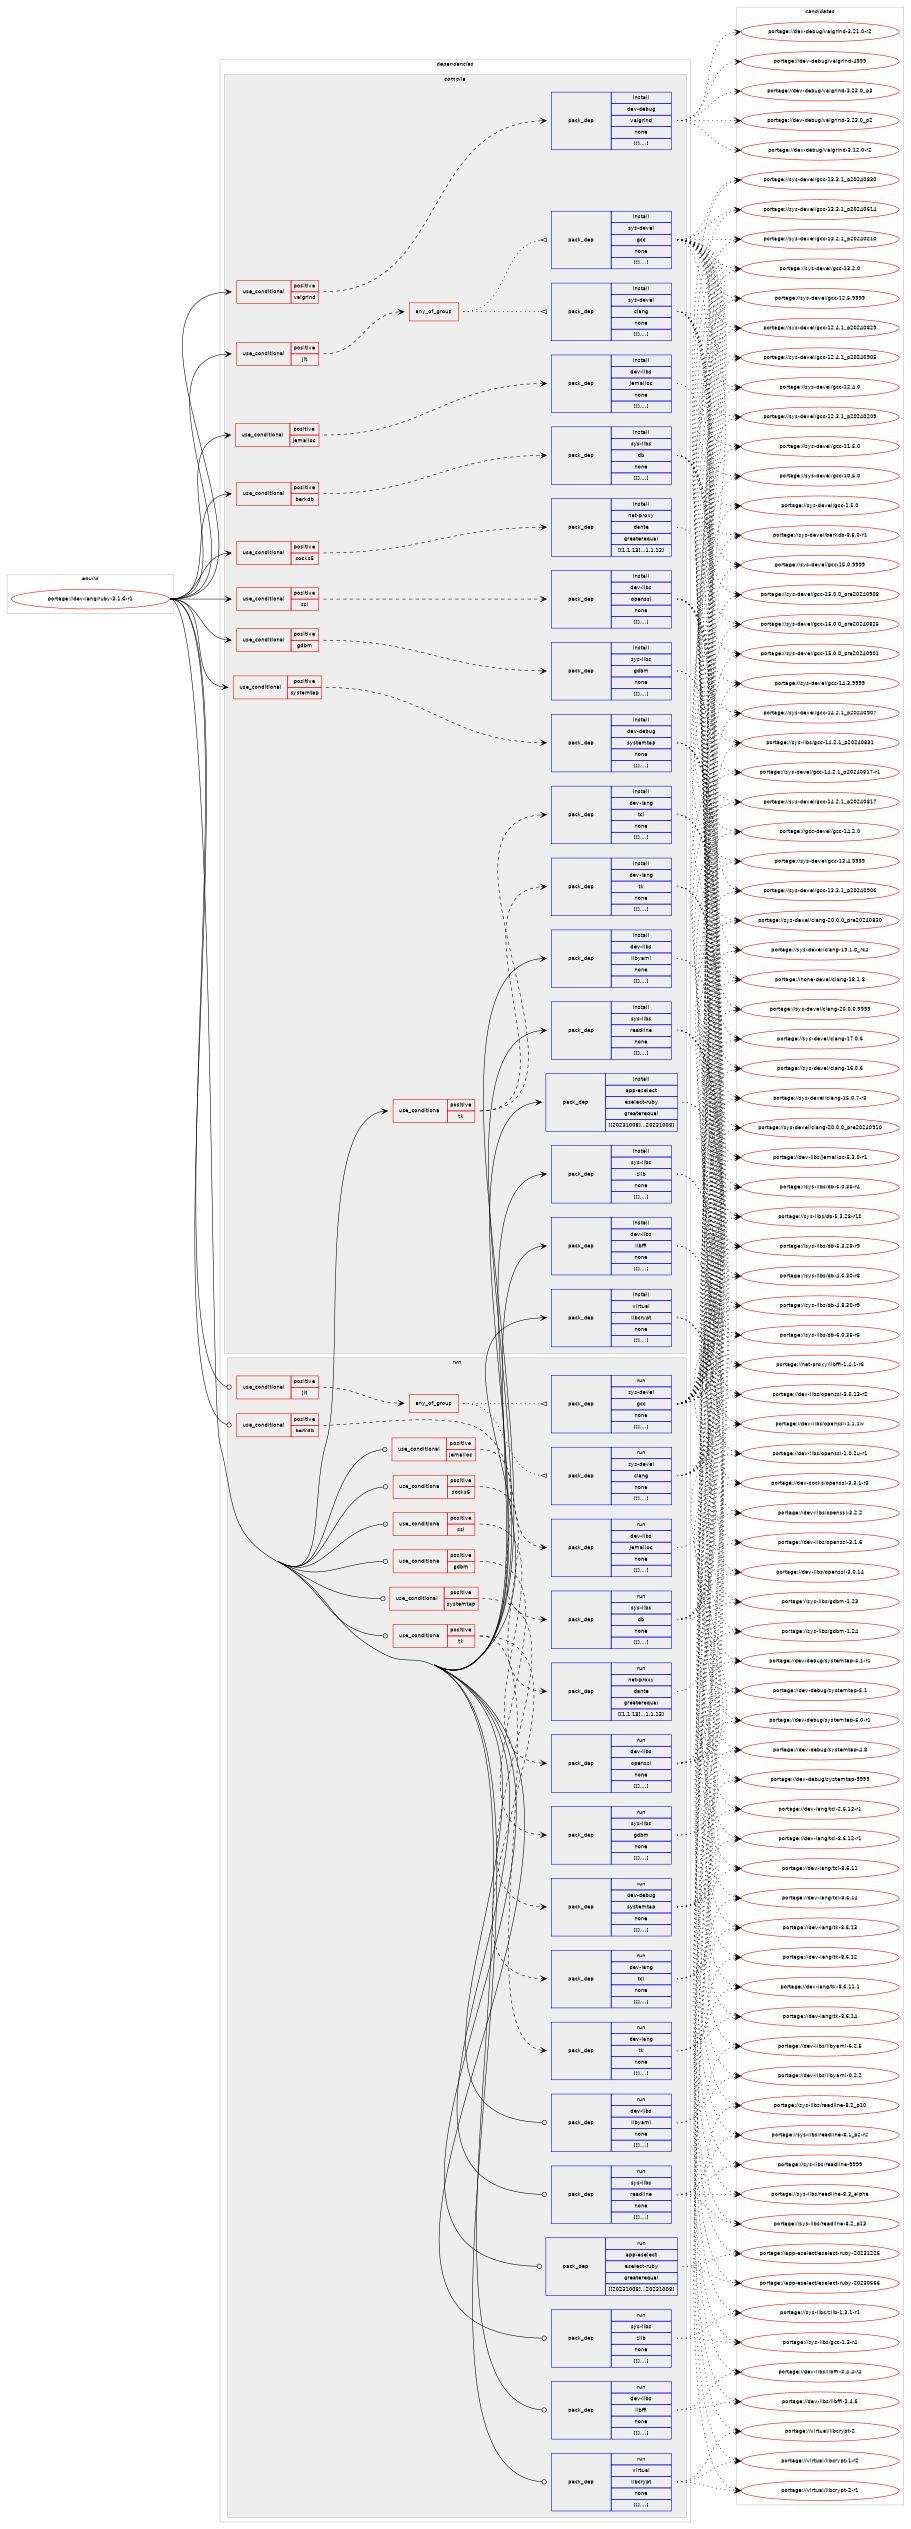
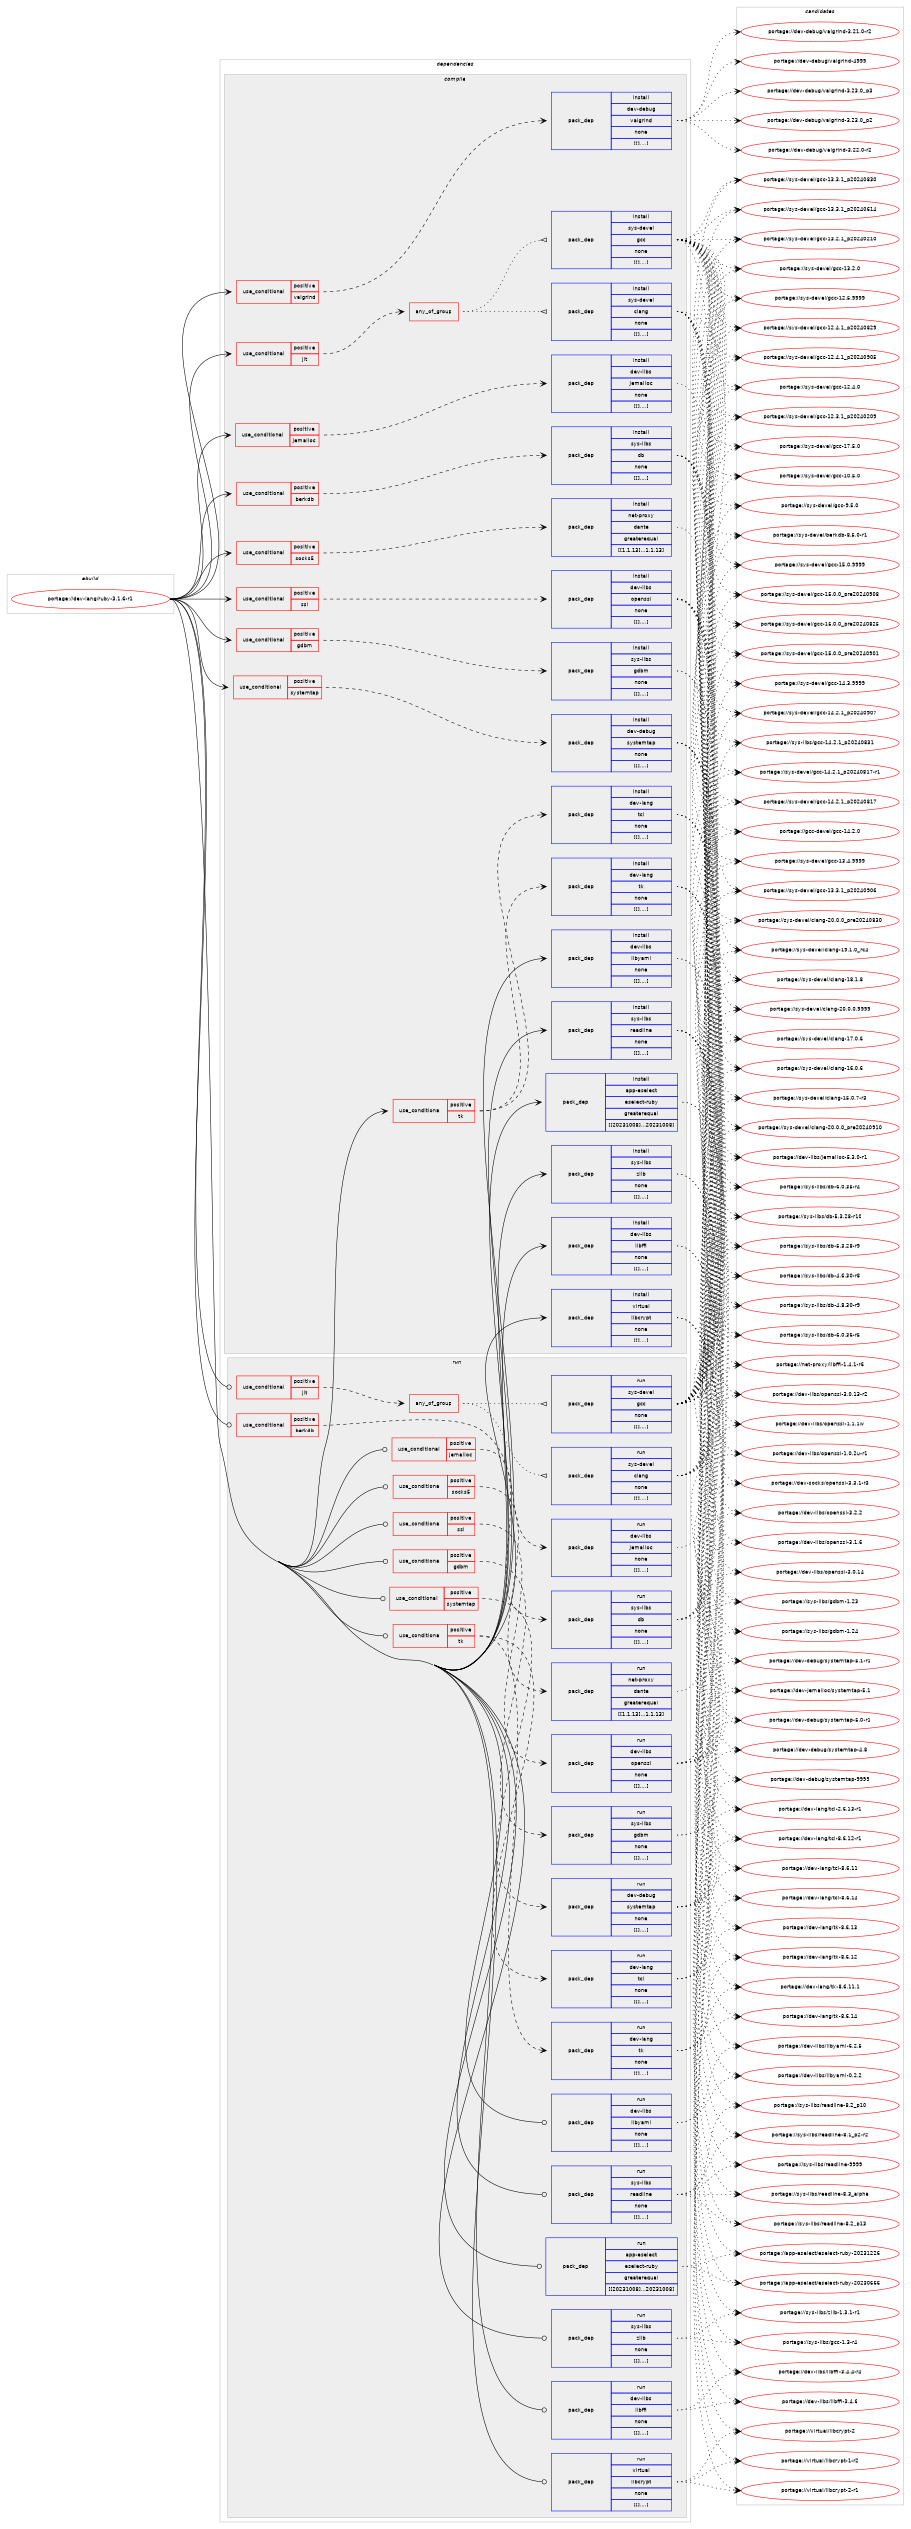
(820, 150) -> (820, 150)
(820, 447) -> (820, 447)
(820, 506) -> (820, 506)
(820, 980) -> (820, 980)
(820, 1335) -> (820, 1335)
(820, 1691) -> (820, 1691)
